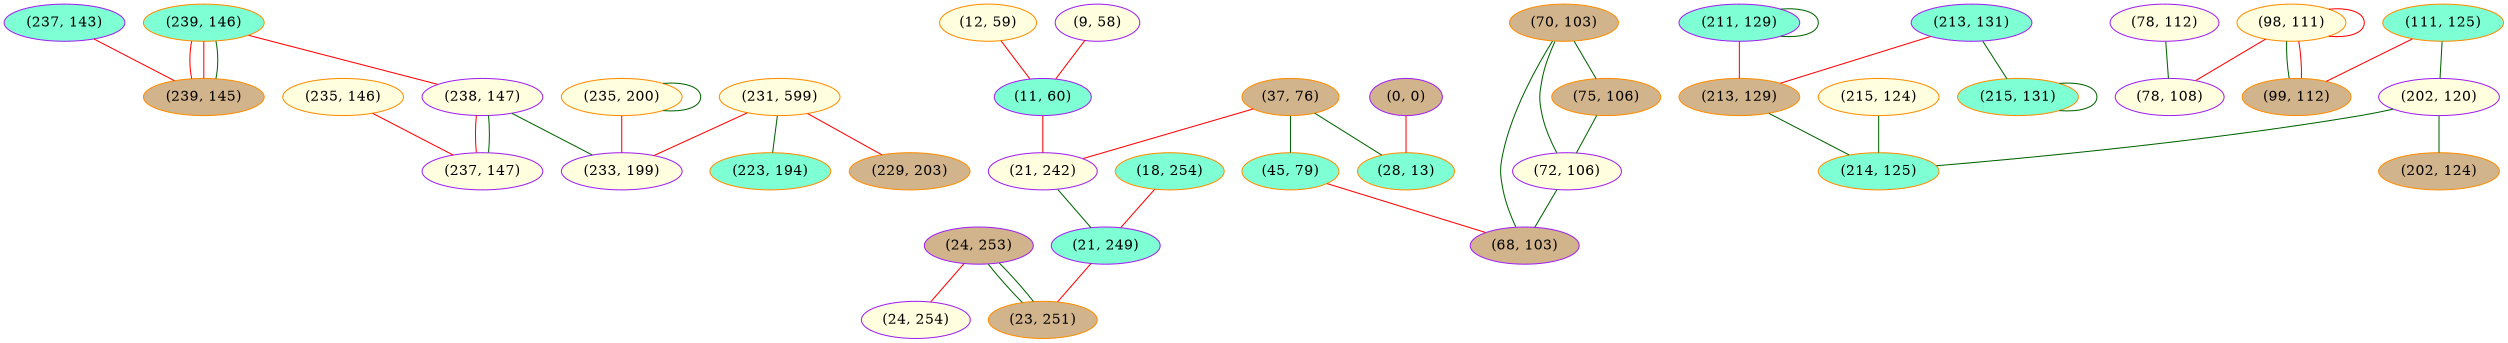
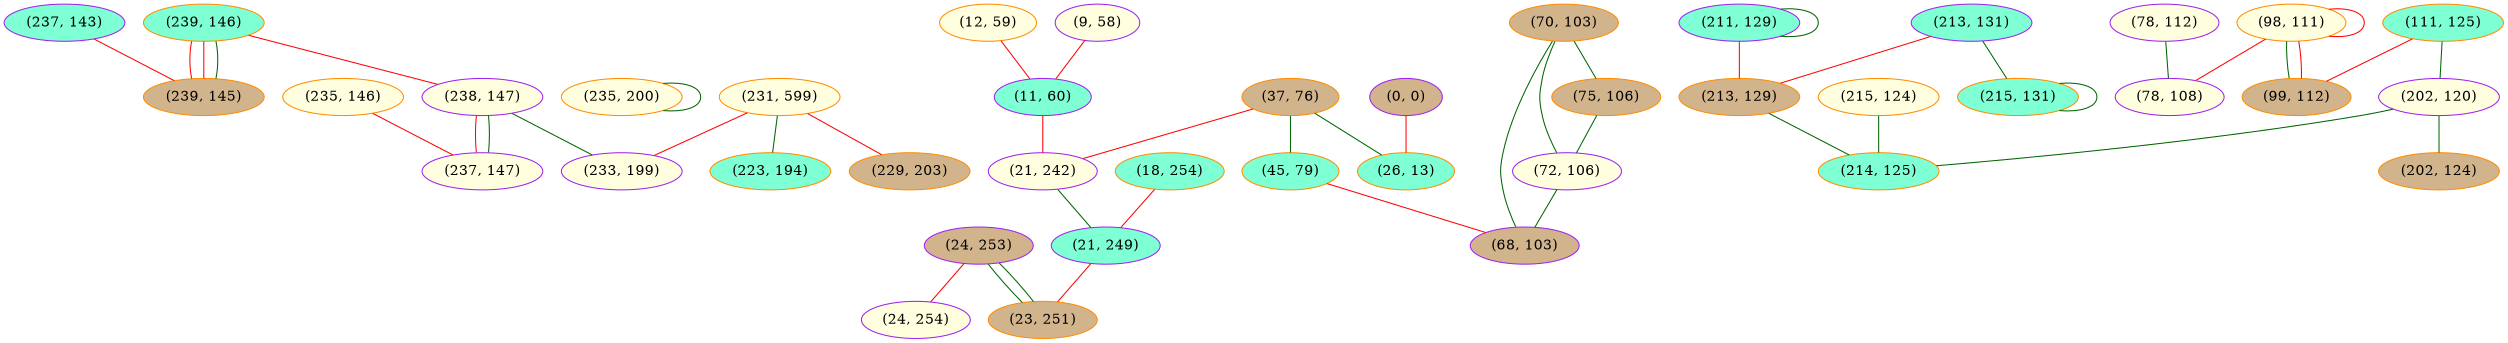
(622, 134) -> none
(1406, 171) -> (1406, 171)
